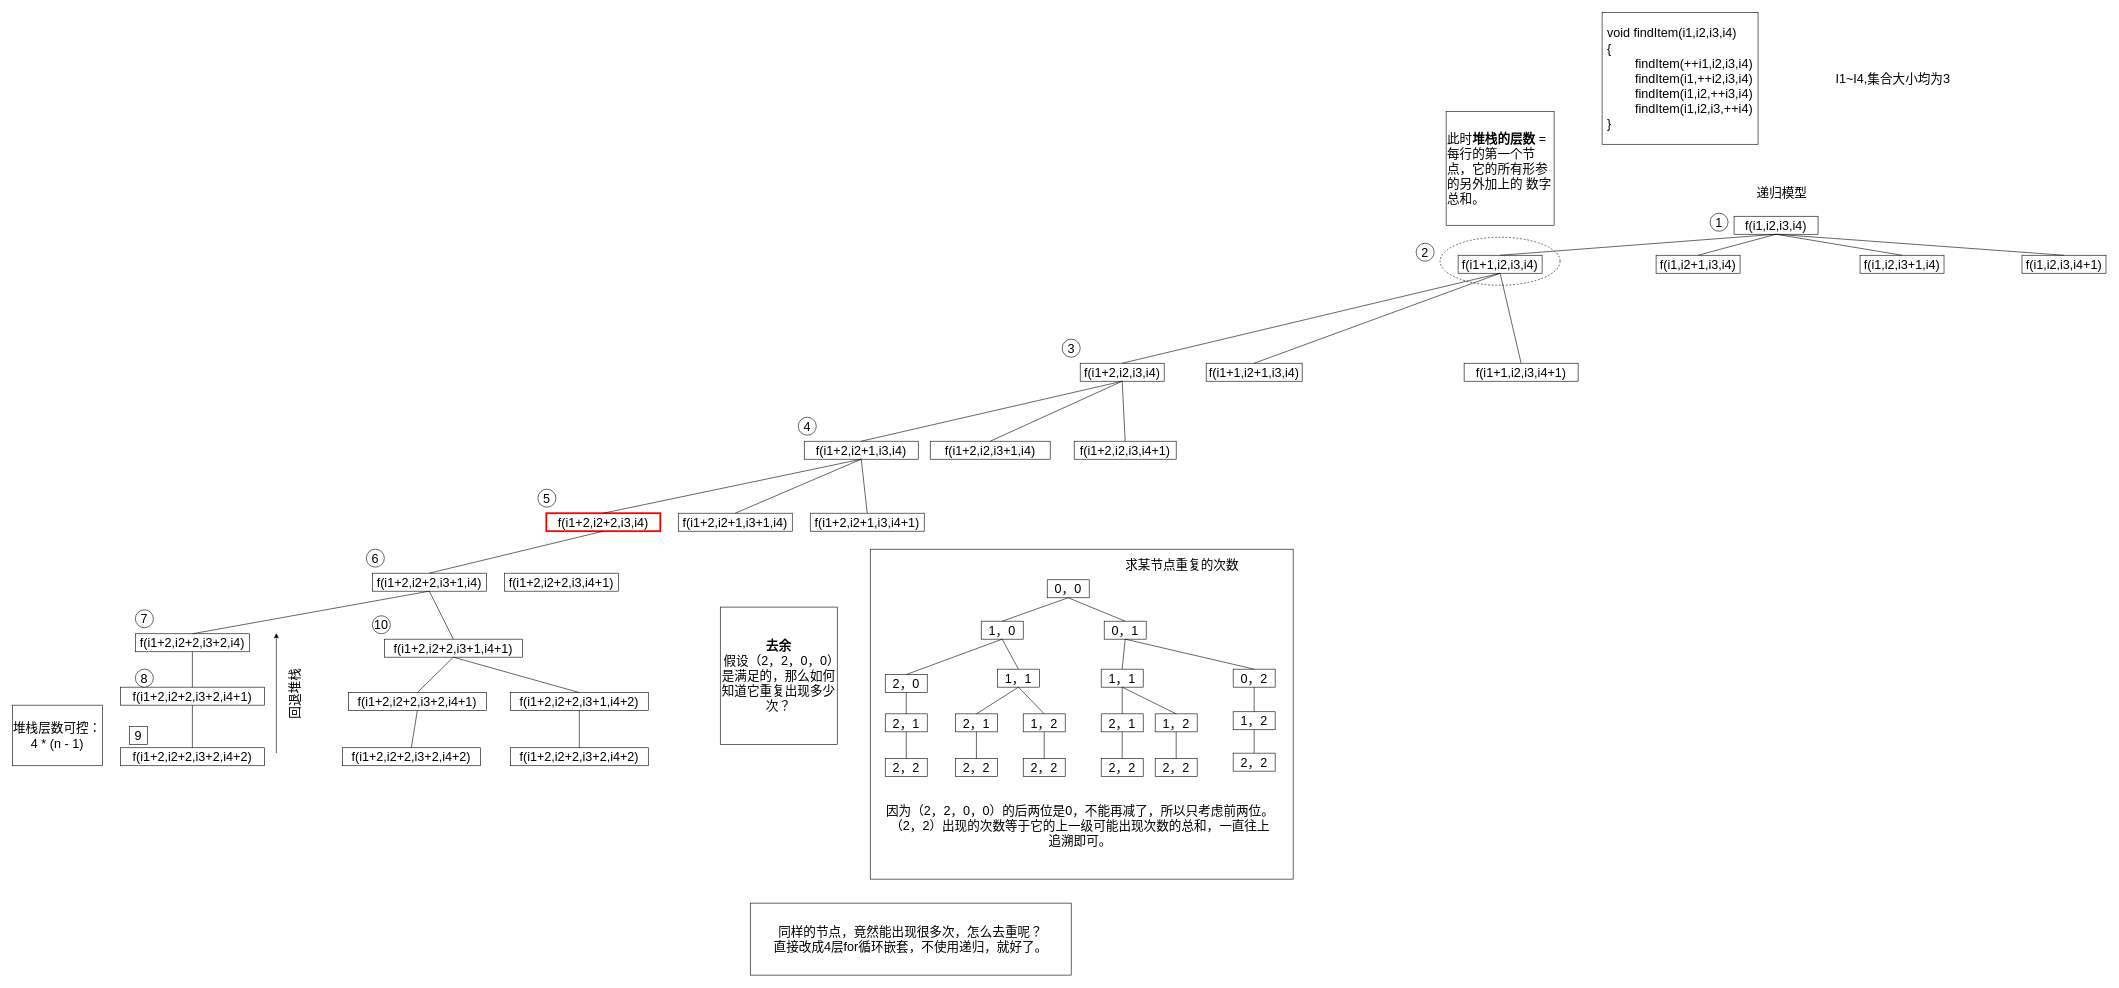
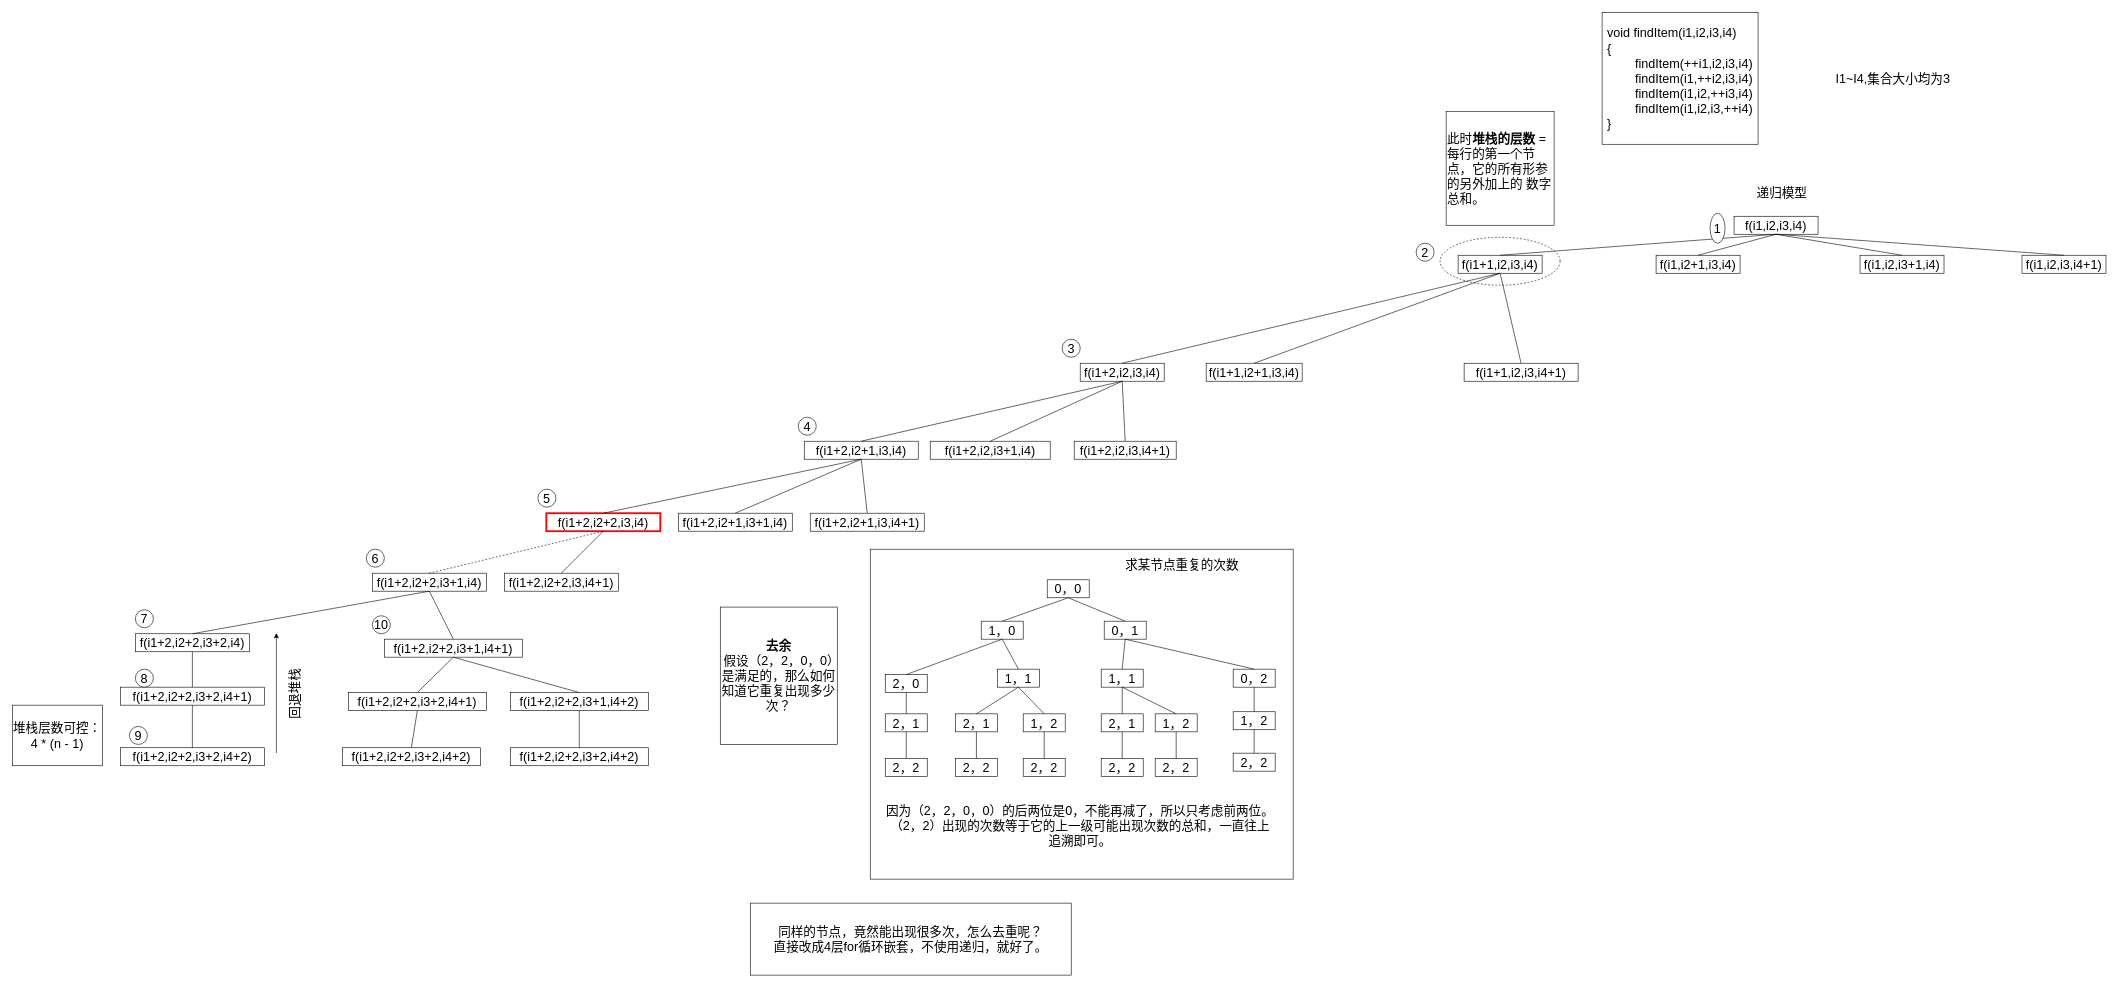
(1719, 222) -> (1718, 228)
(514, 553) -> (514, 553)
none -> (581, 553)
(138, 736) -> (138, 736)
